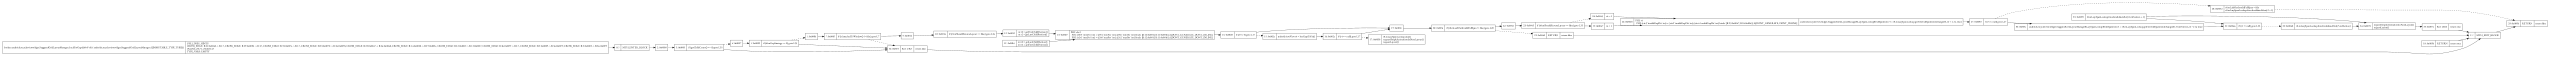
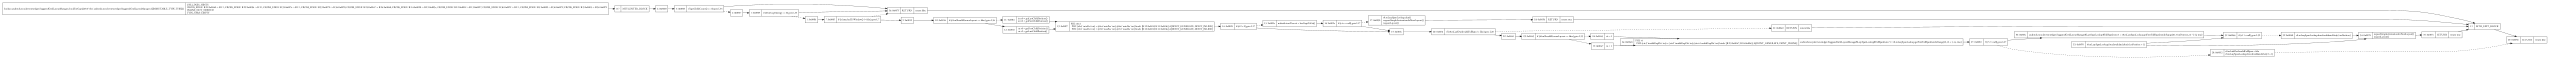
none -> (999, 20)
none -> (1478, 20)
